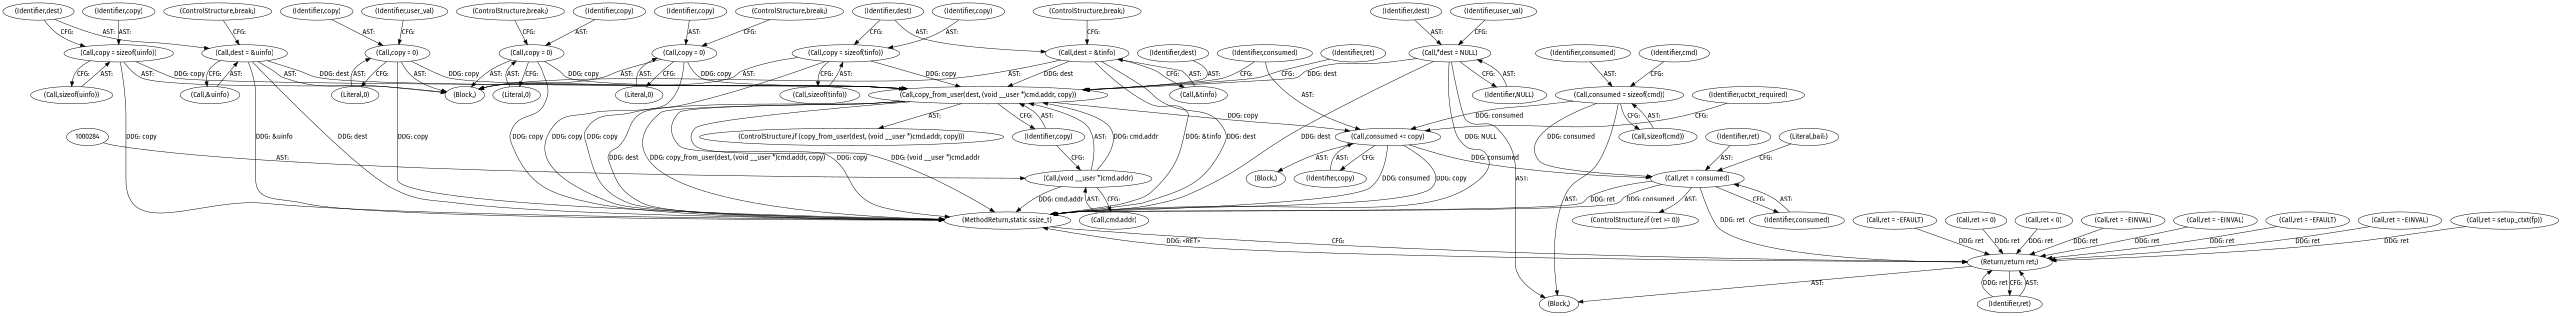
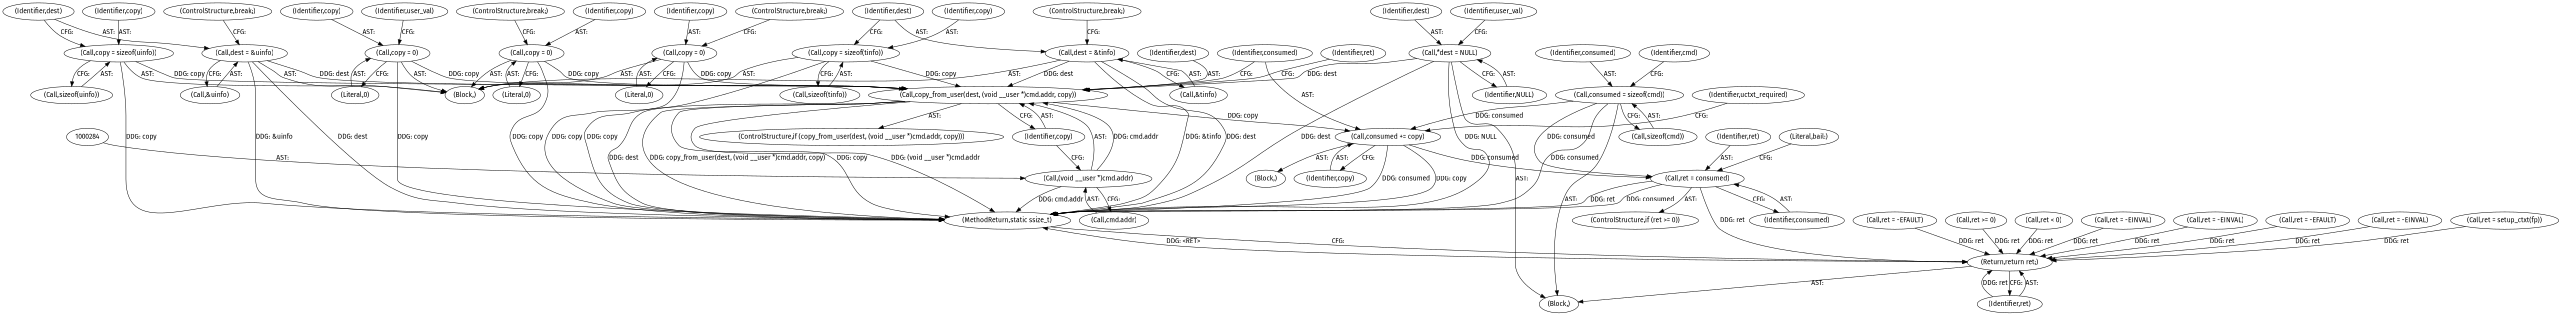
none -> (1492, 204)
